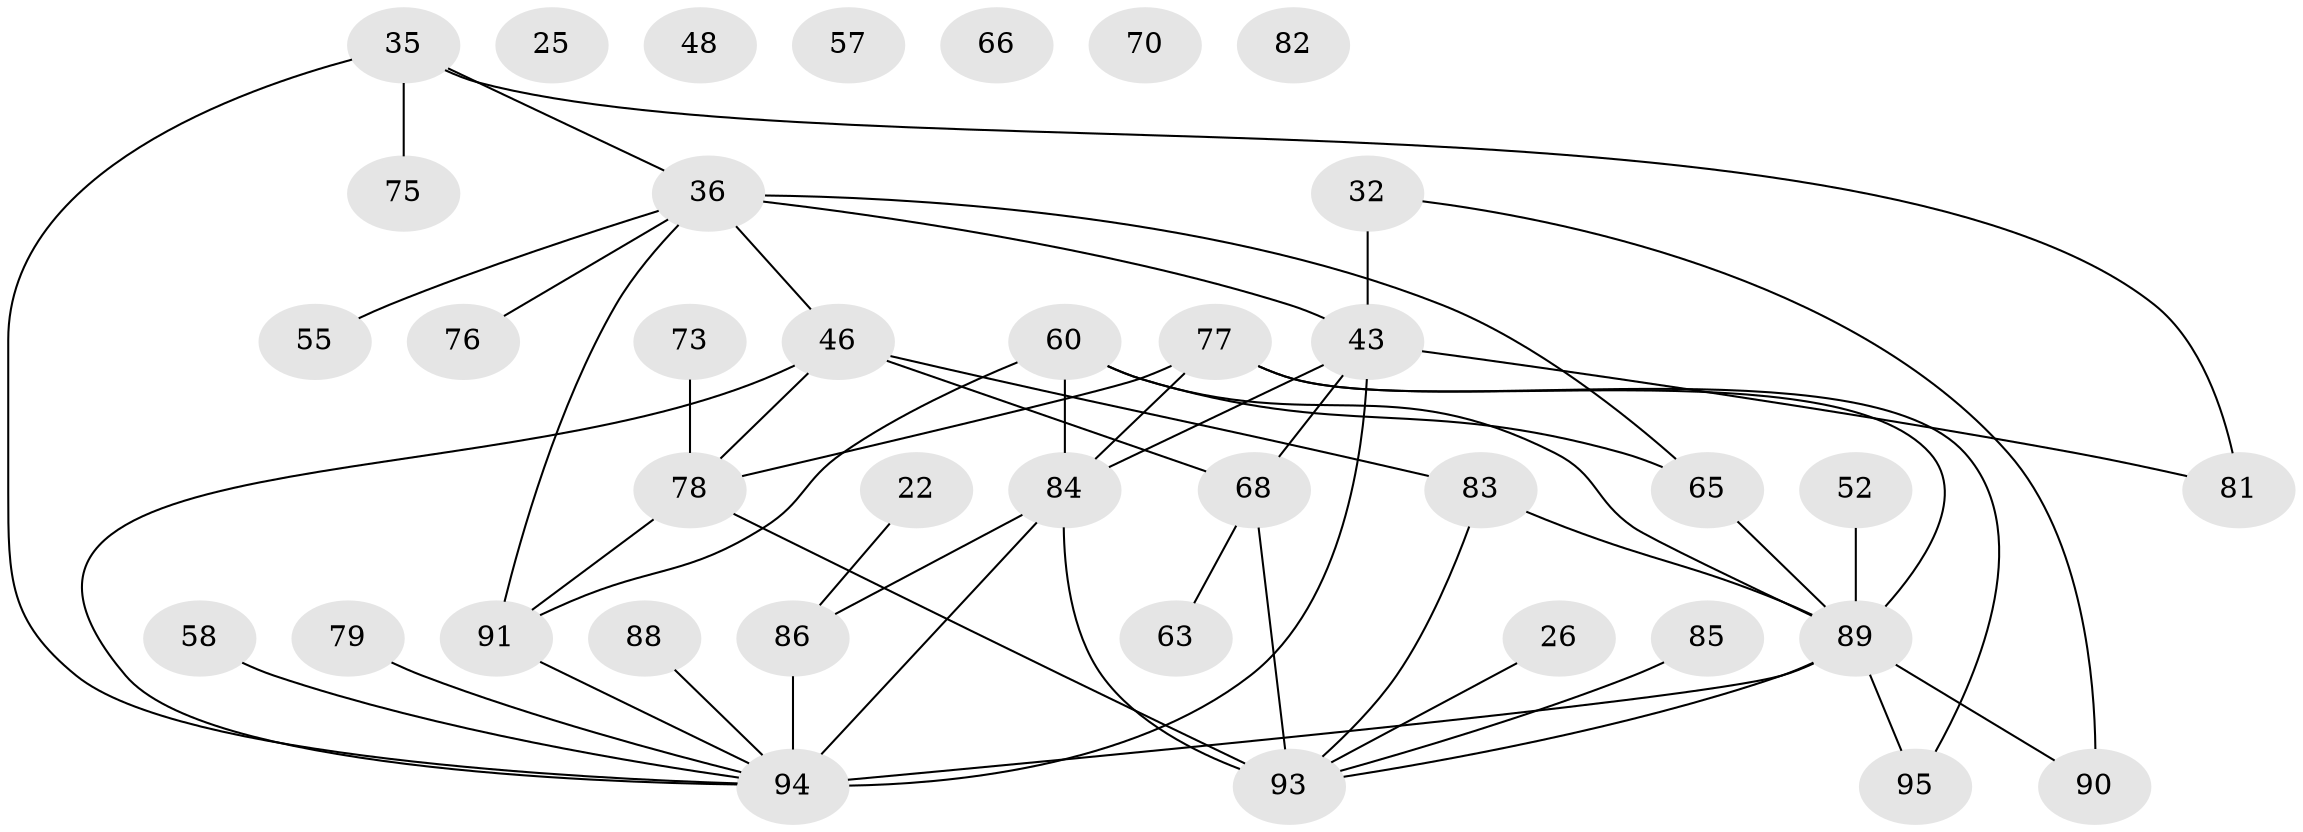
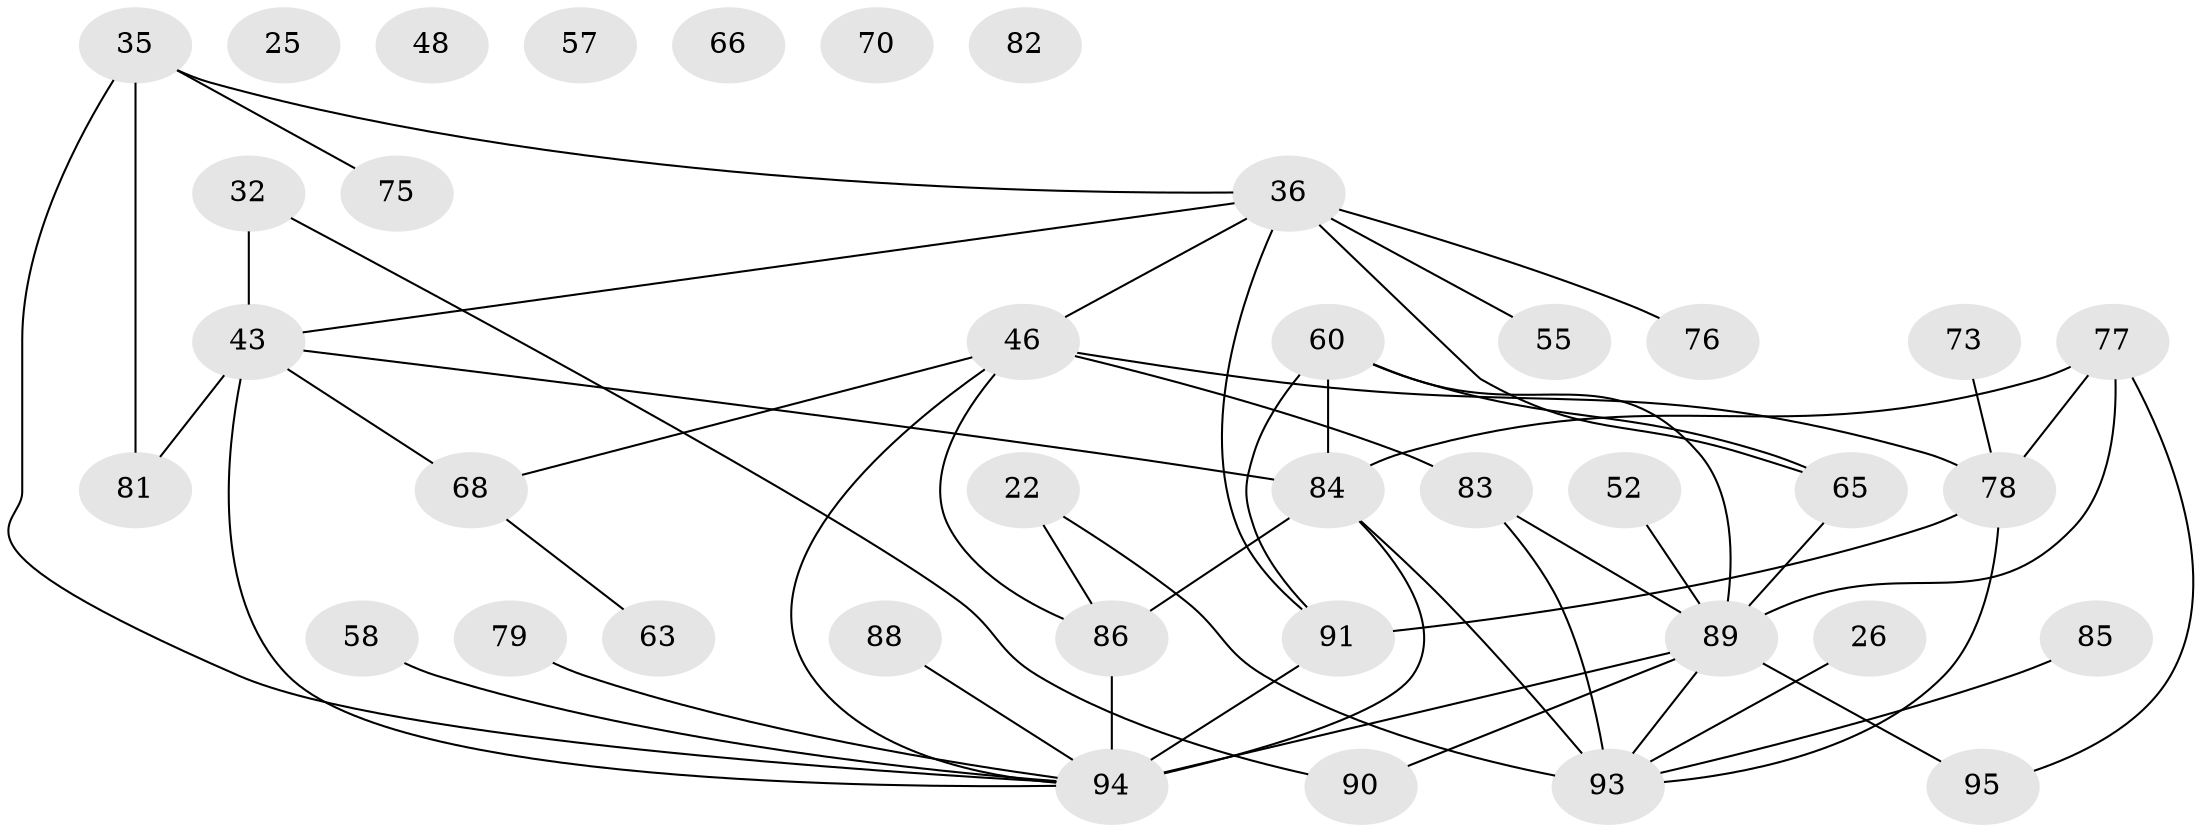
none -> (946, 518)
(1271, 633) -> (1299, 694)
